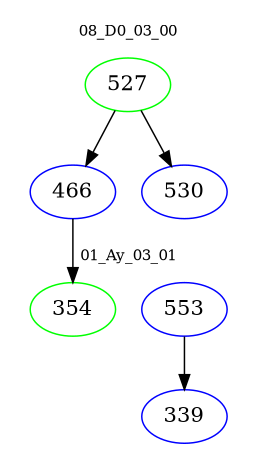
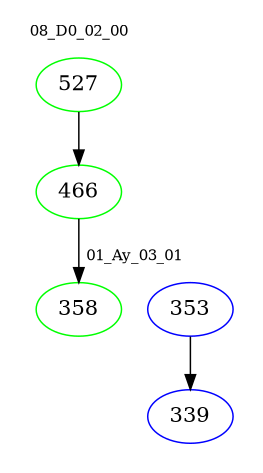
(129, 32) -> (80, 32)
(73, 192) -> (79, 192)
(184, 192) -> none
(73, 309) -> (79, 309)
(184, 309) -> (190, 309)
